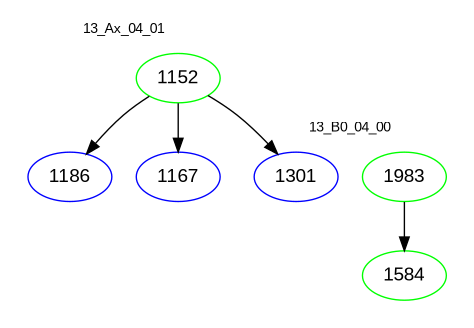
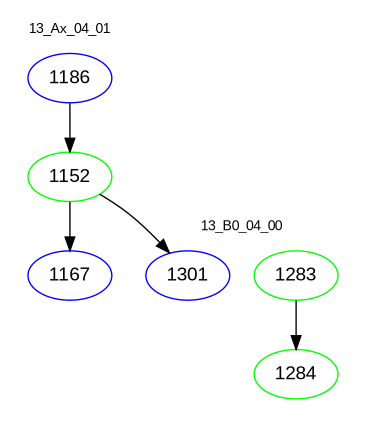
(121, 118) -> (70, 121)
(404, 177) -> (296, 276)
(404, 276) -> (296, 374)
